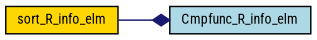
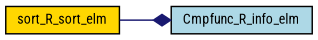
(62, 20) -> (63, 20)
